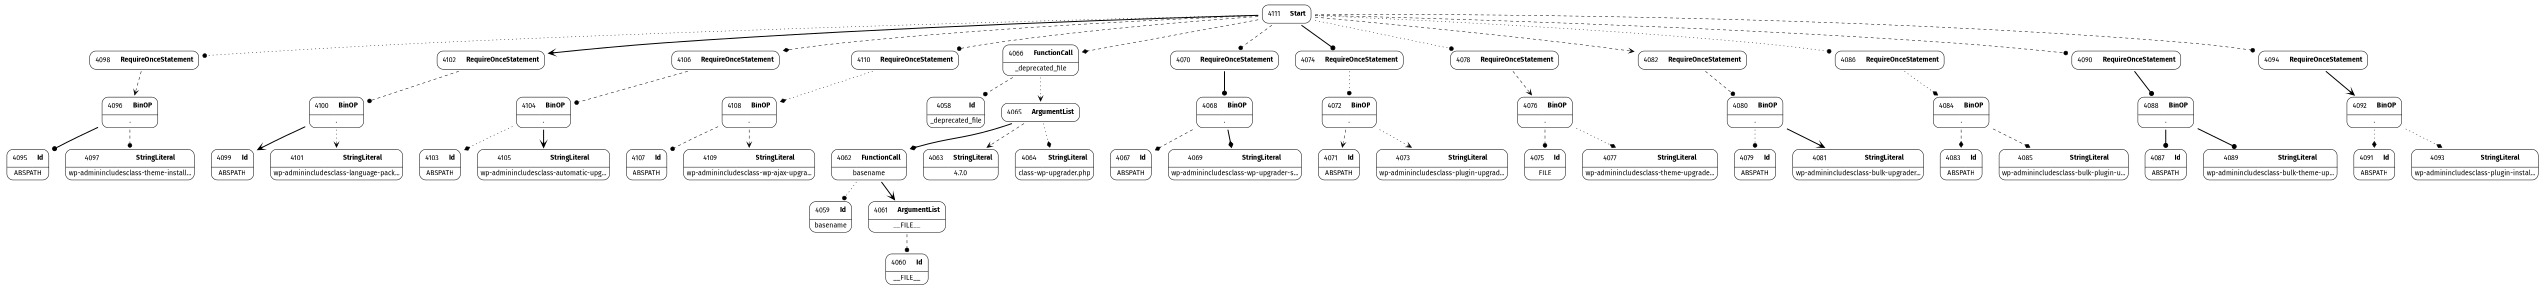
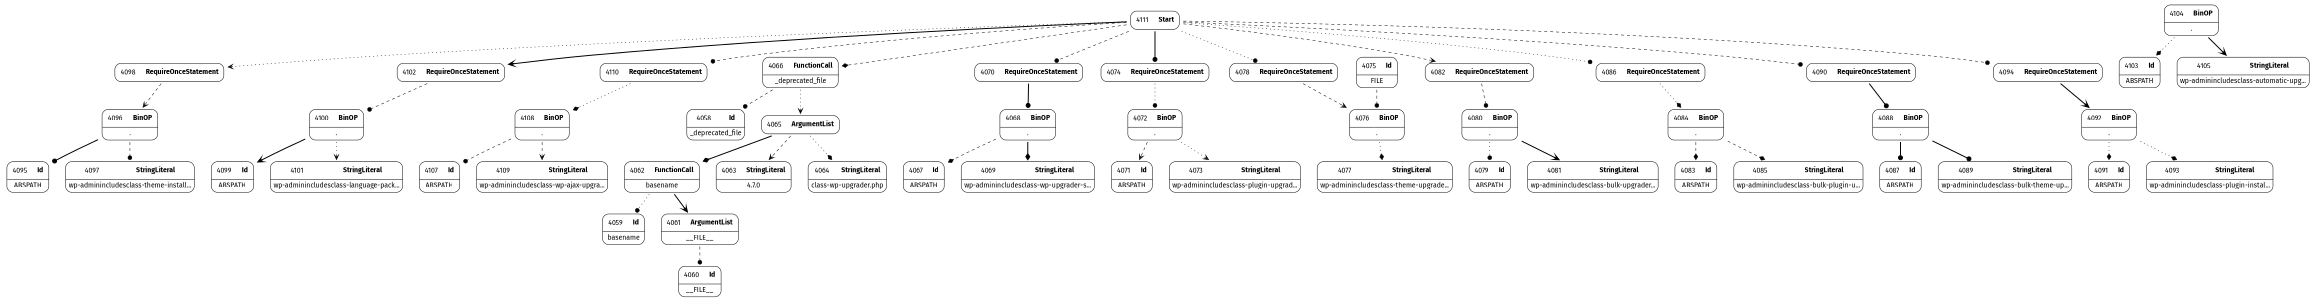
(732, 31) -> (680, 40)
(726, 60) -> none
(1545, 136) -> (1377, 97)
